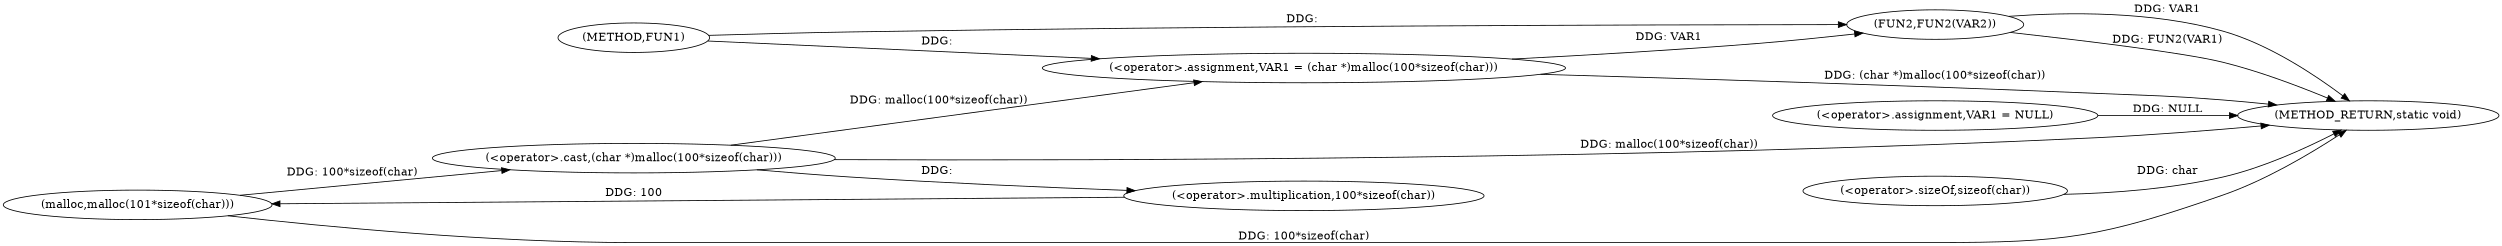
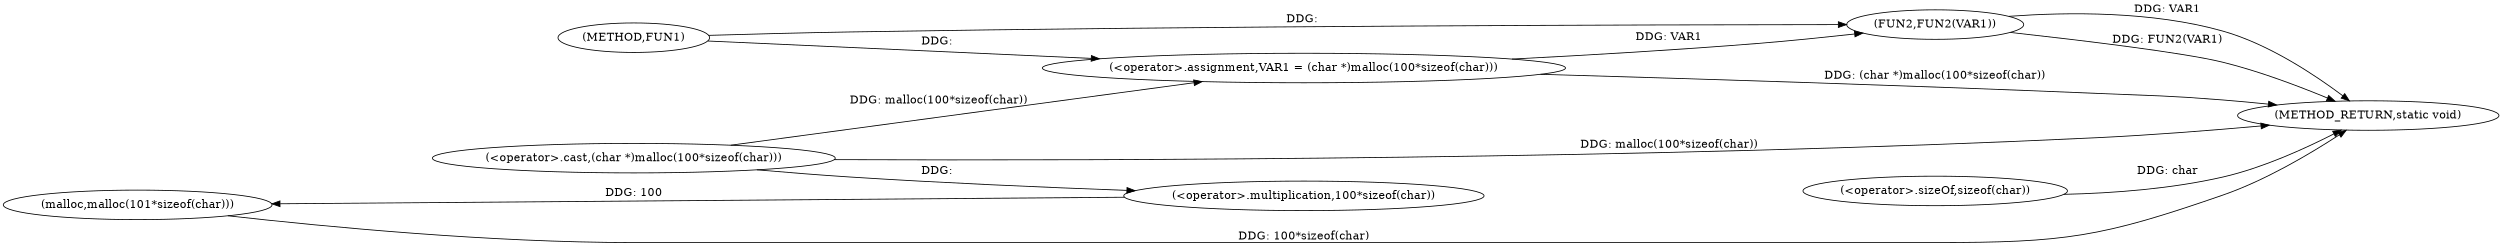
(1935, 25) -> (1935, 25)
(1935, 116) -> none
(371, 183) -> none
